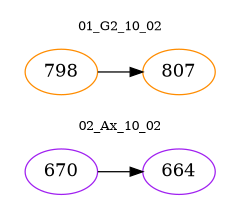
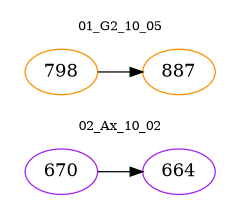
(120, 27) -> (120, 27)
(179, 72) -> (179, 72)
